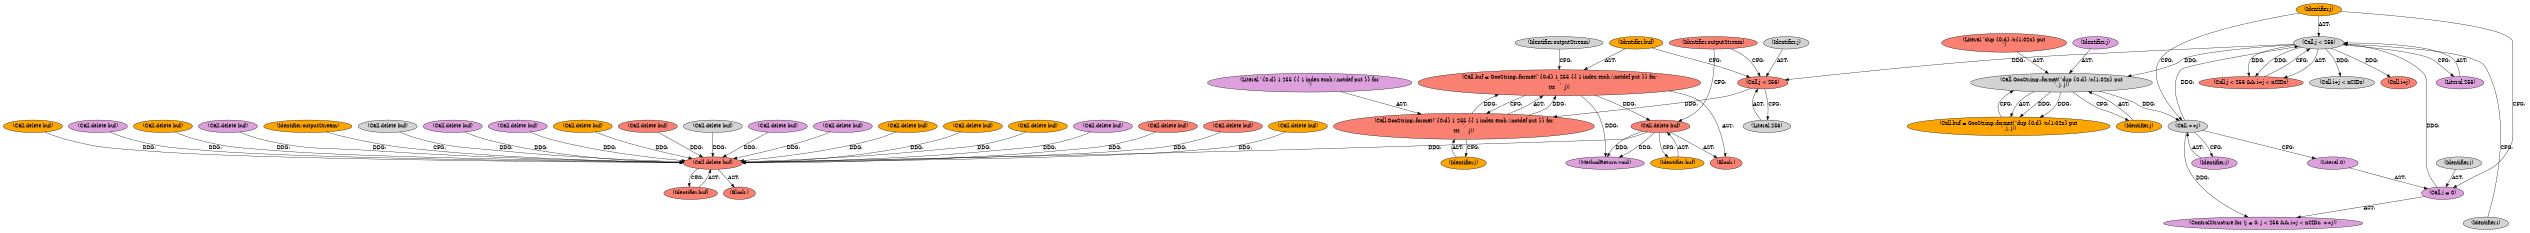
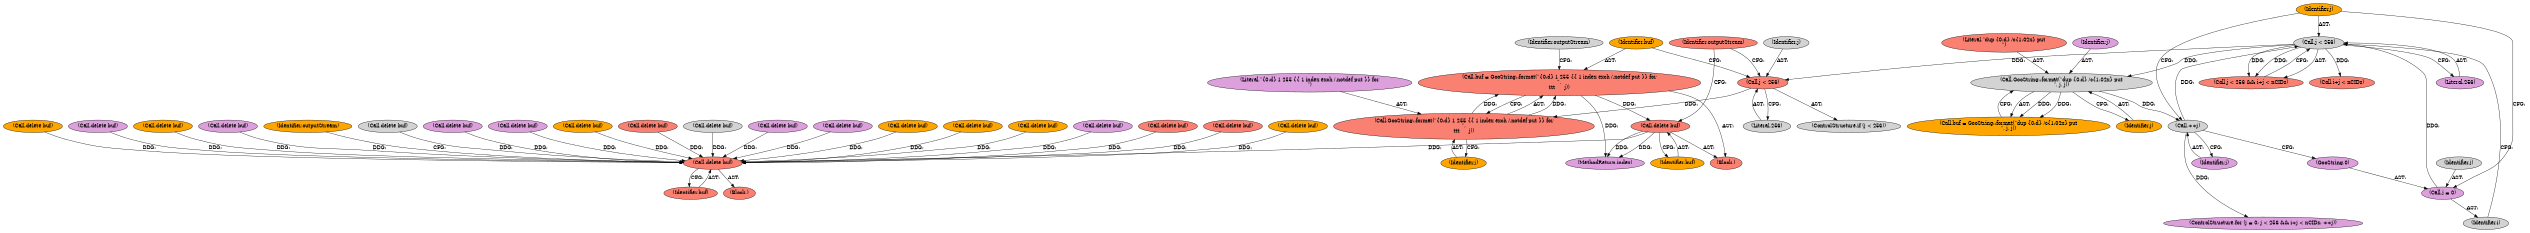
(2342, 83) -> (2342, 83)
(2399, 83) -> none
none -> (1849, 126)
(1605, 163) -> (1605, 163)
(2333, 163) -> (2333, 163)
(2363, 207) -> (2463, 207)
